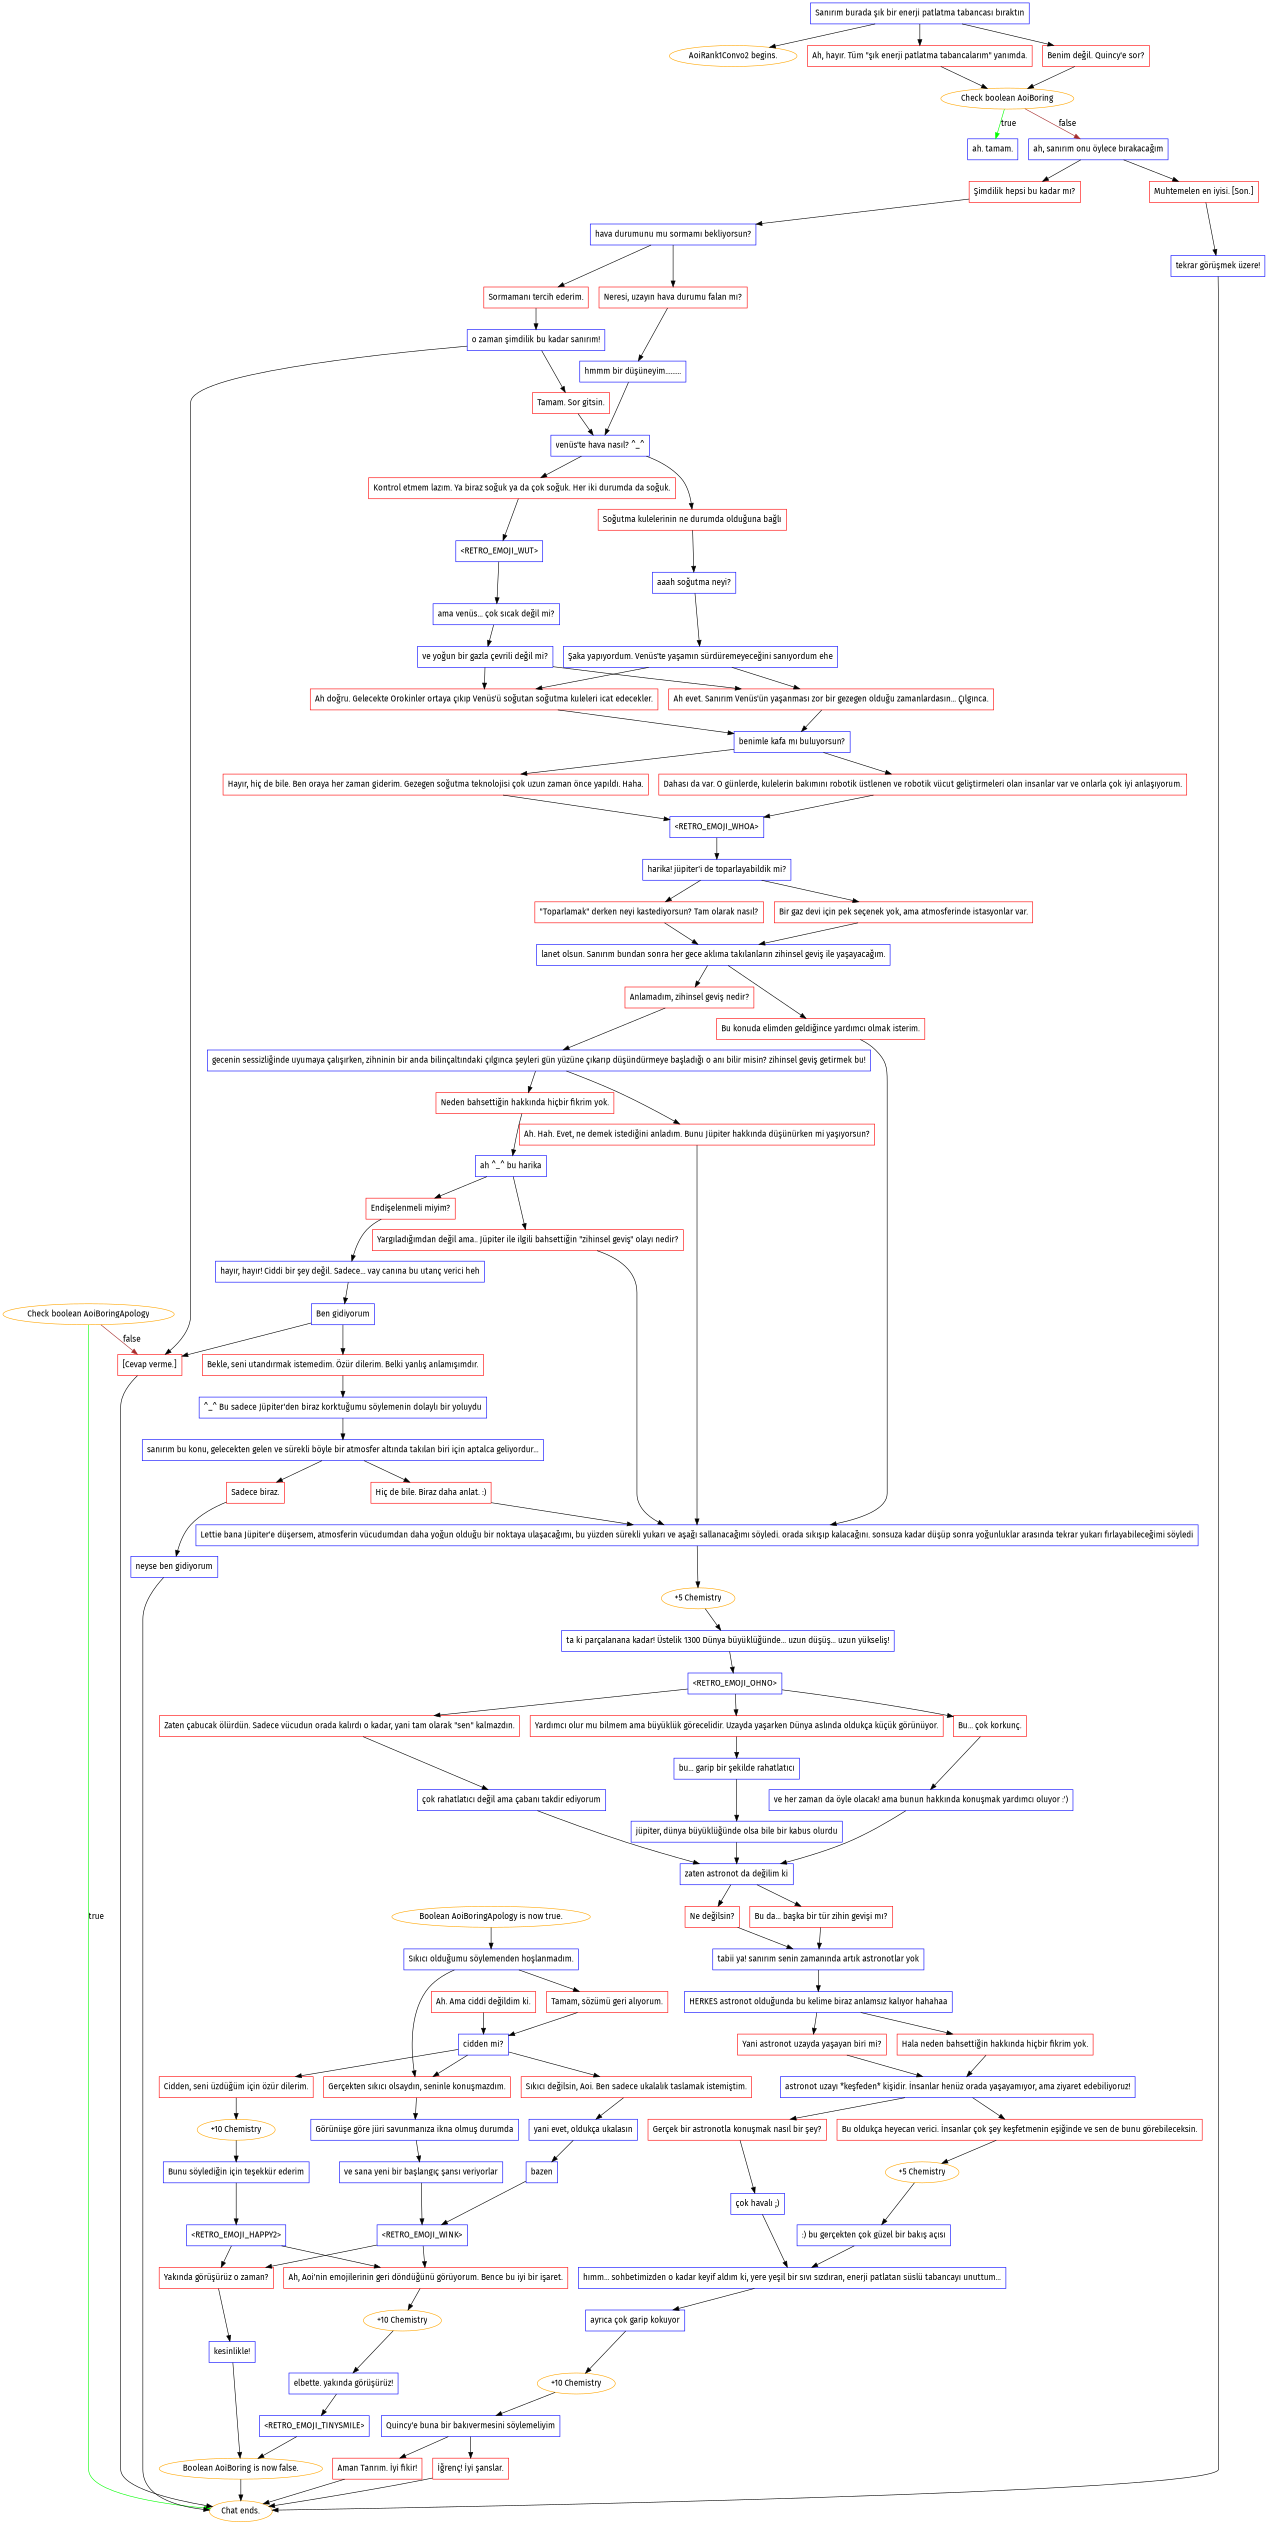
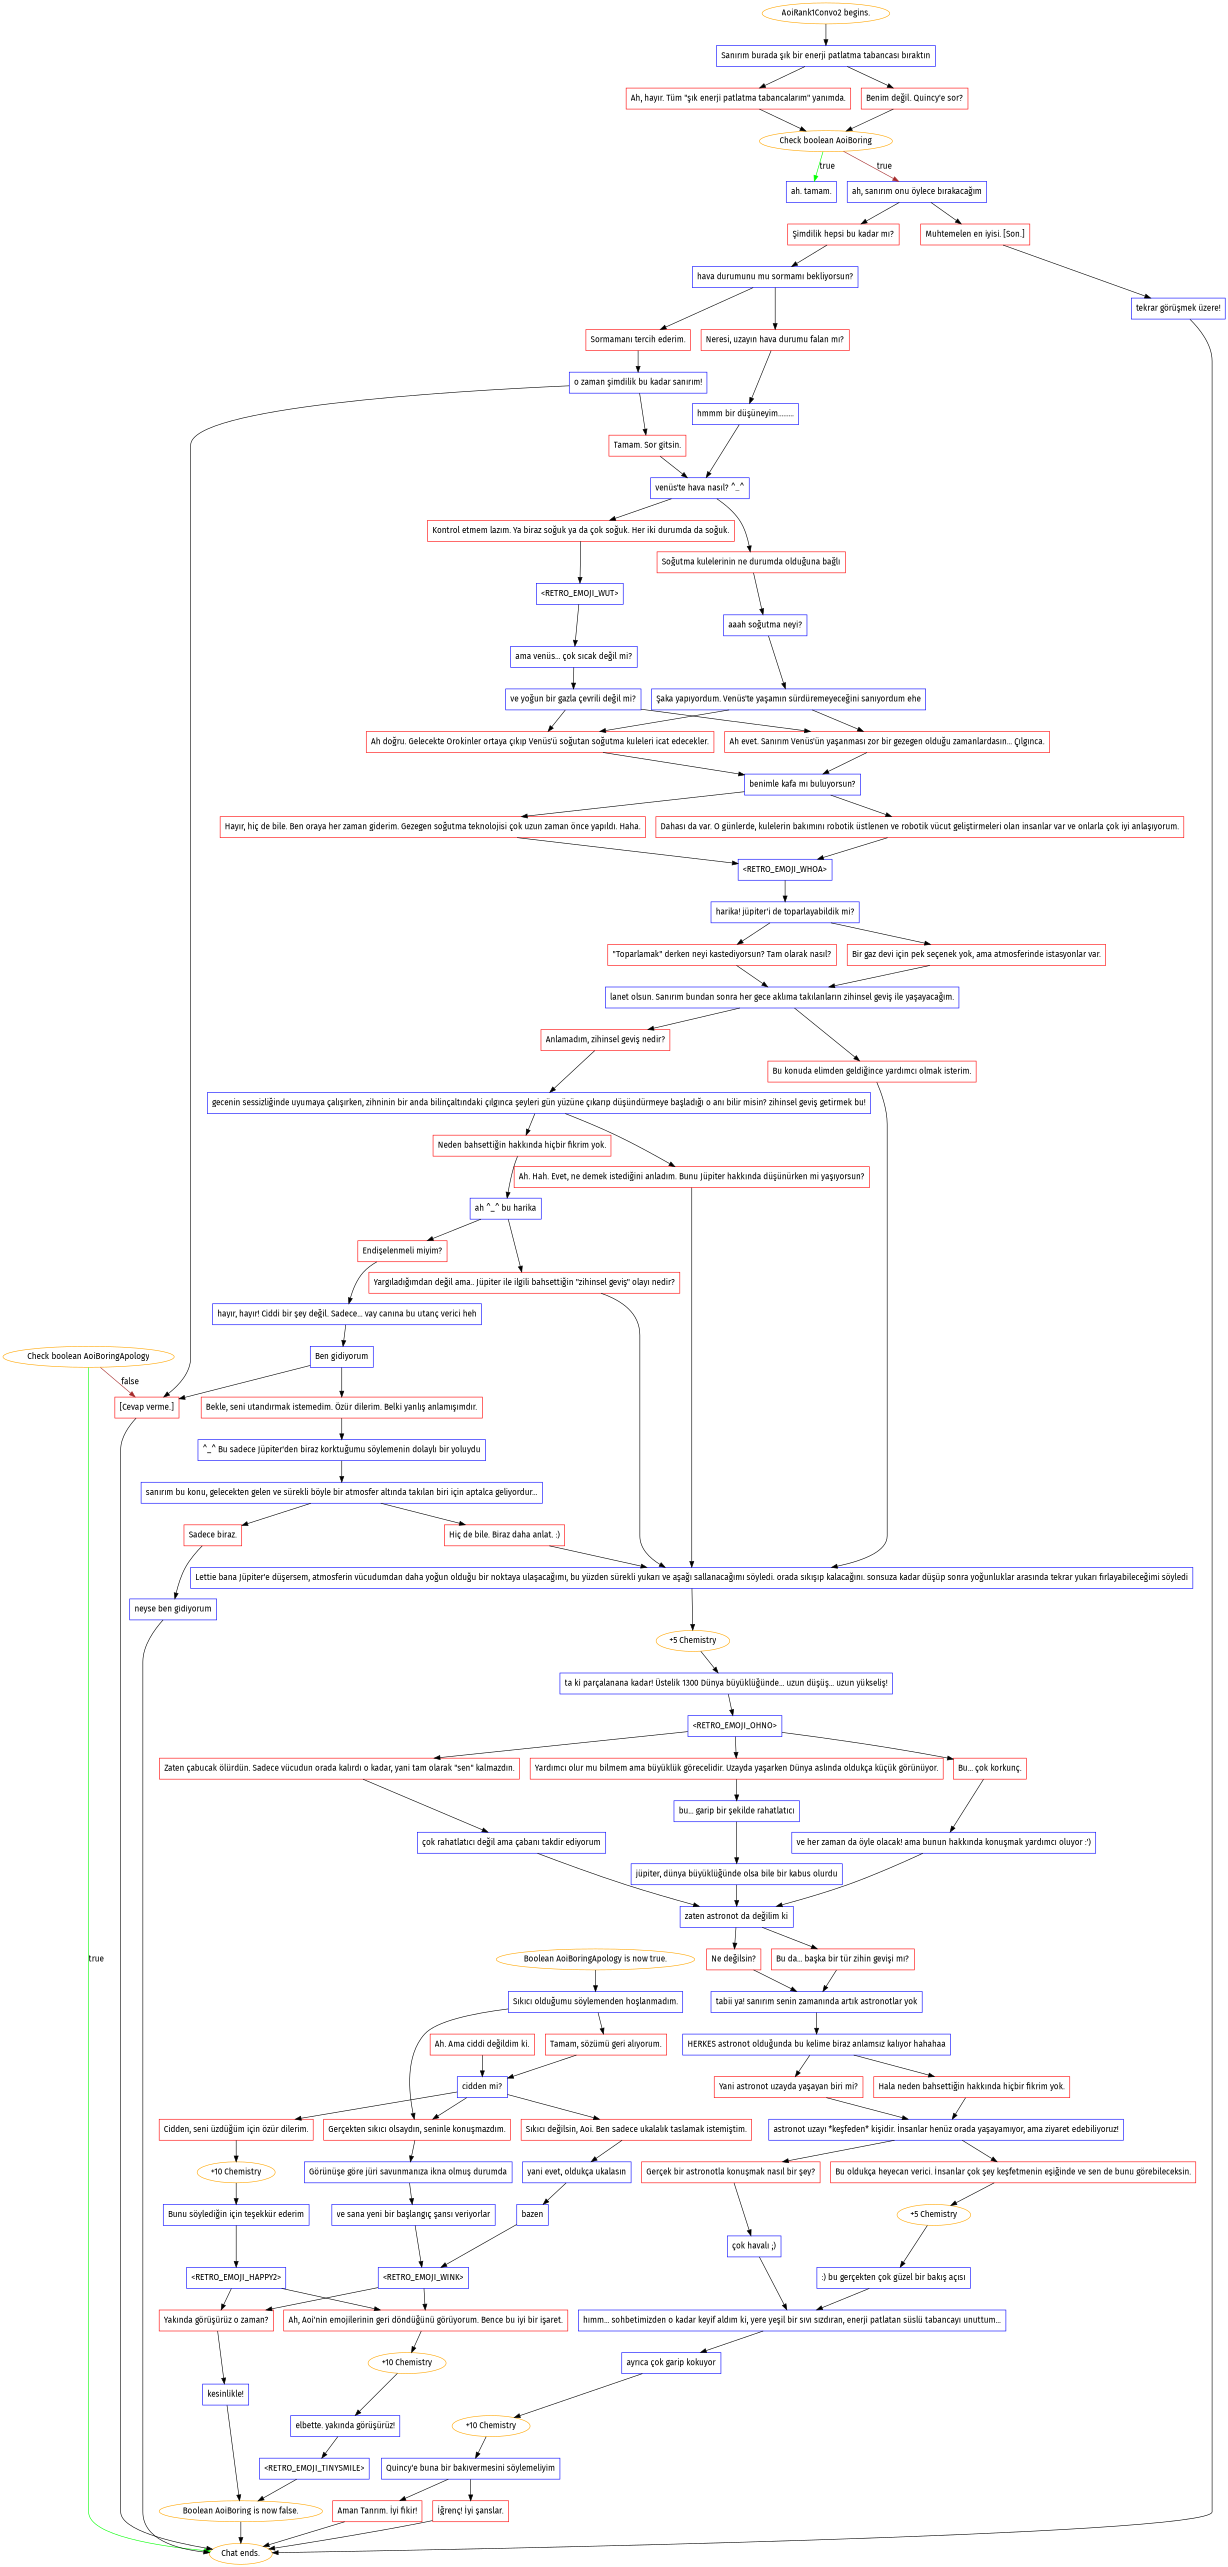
(825, 35) -> (826, 32)
(1068, 124) -> (885, 167)
